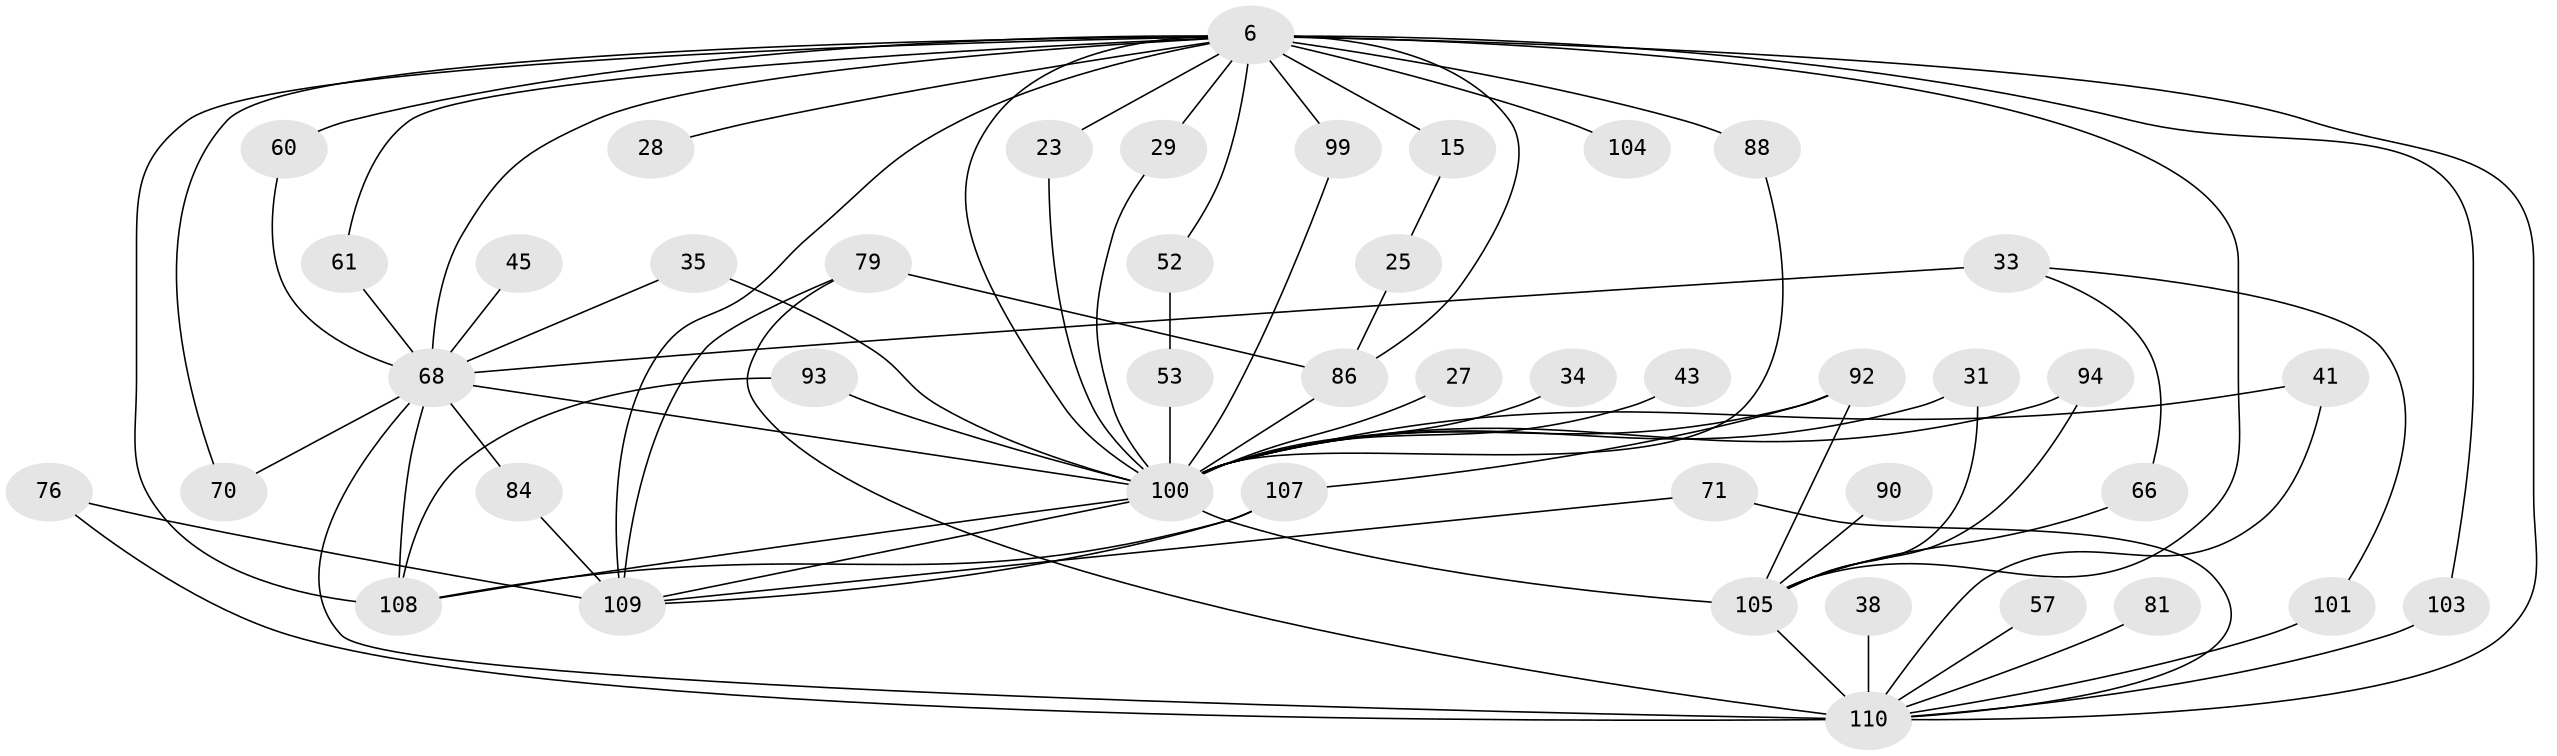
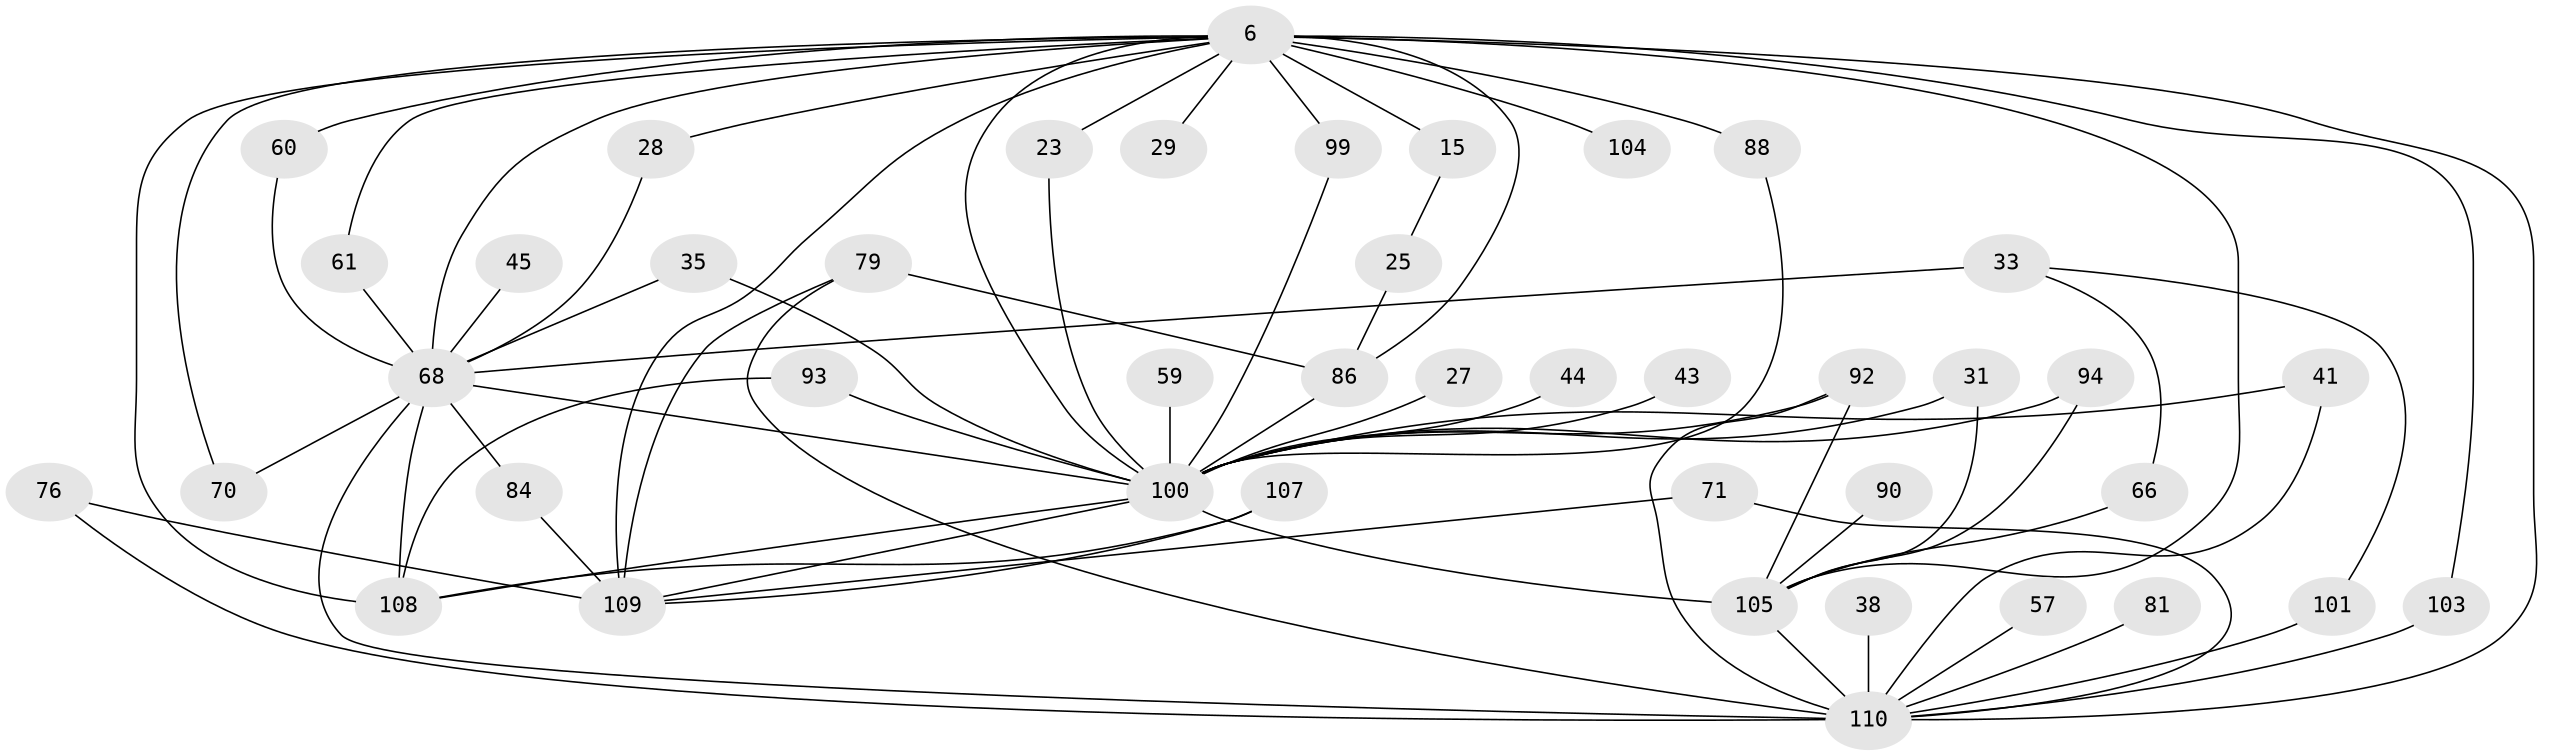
(1170, 264) -> none
none -> (577, 291)
(1098, 306) -> none
(1170, 378) -> (1170, 378)
(1573, 378) -> (1573, 378)
(1504, 466) -> (1660, 535)
